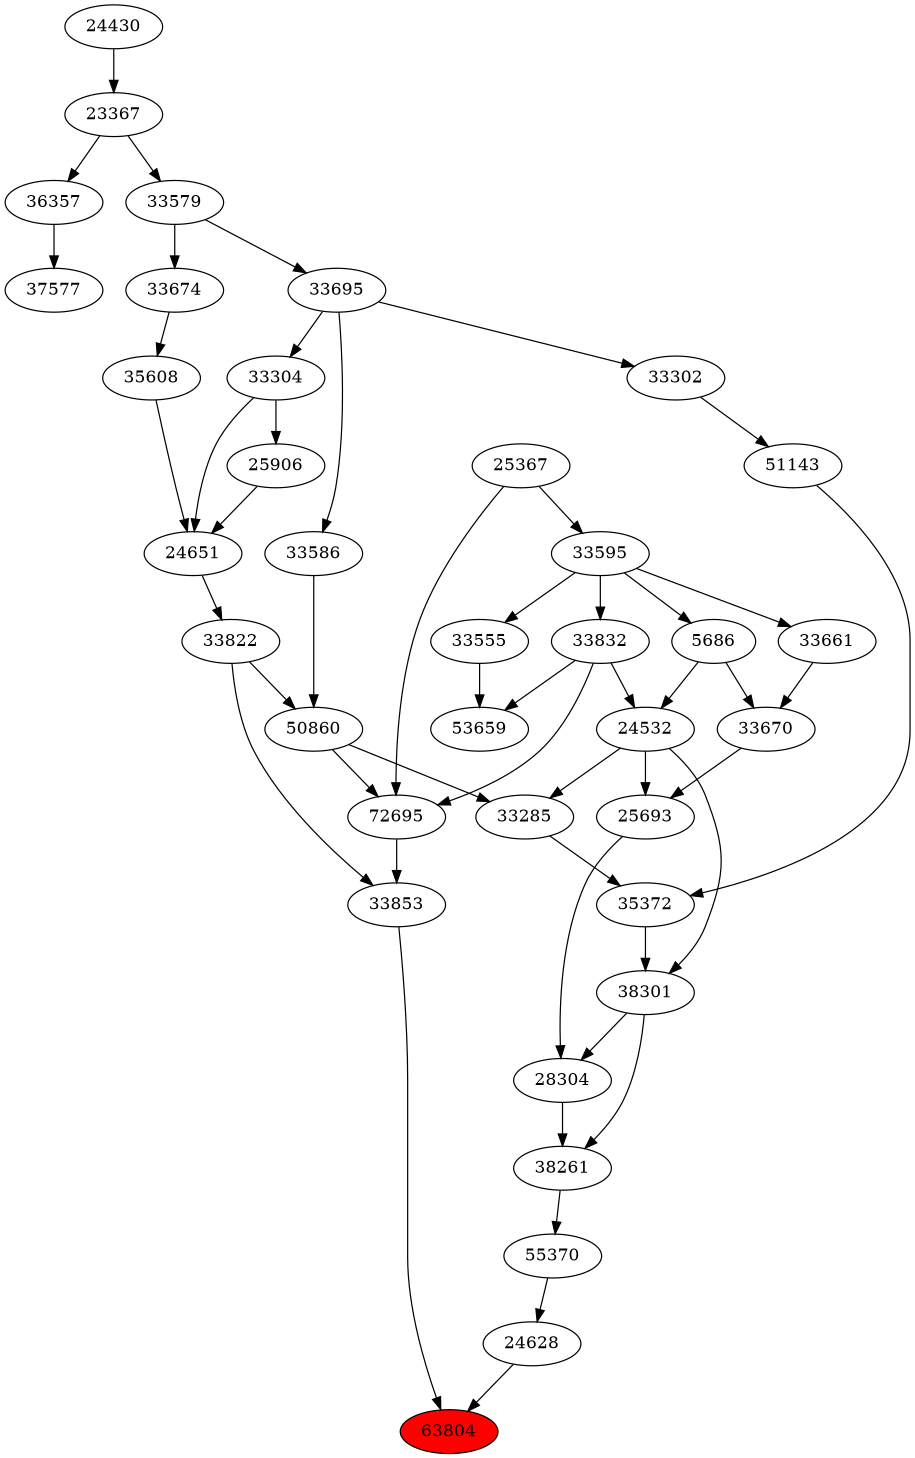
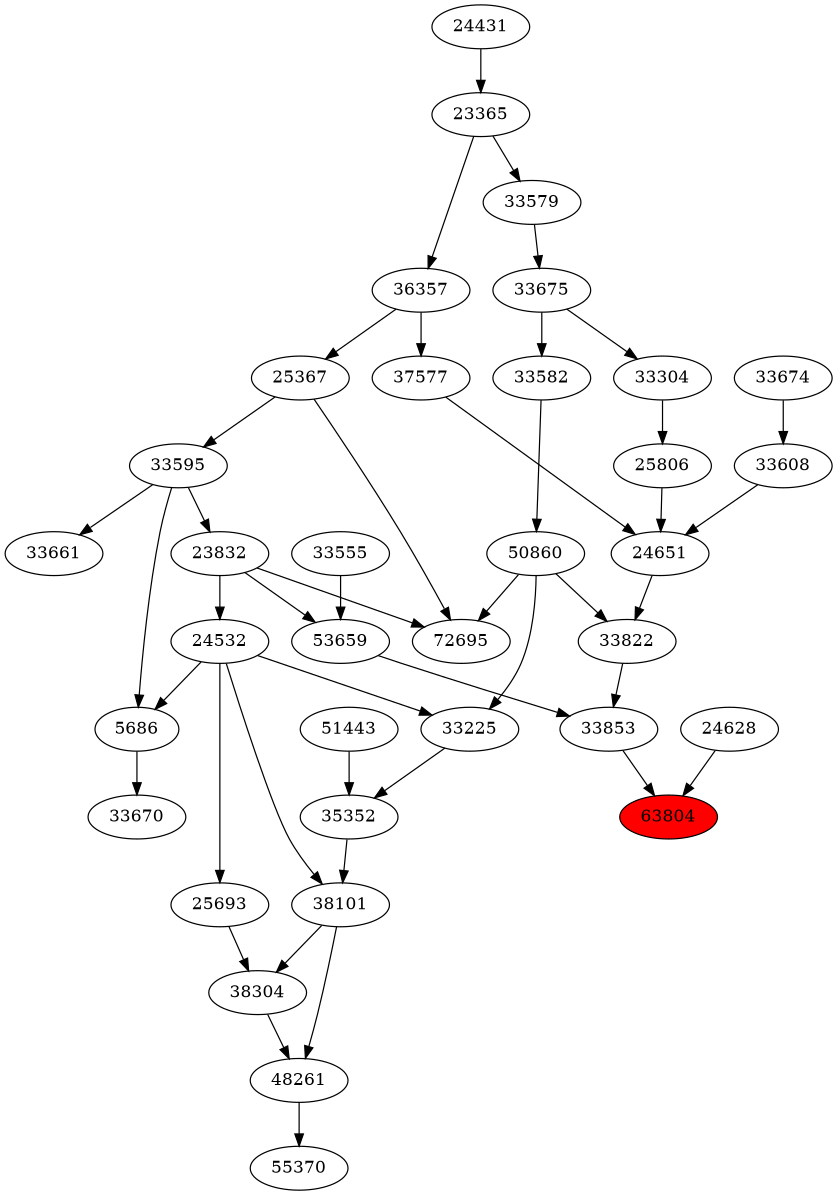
(114, 27) -> (481, 27)
(114, 115) -> (481, 115)
(175, 240) -> none
(337, 290) -> (542, 290)
none -> (366, 330)
(152, 378) -> (783, 466)
(676, 378) -> none
(212, 452) -> (531, 459)
(276, 466) -> (663, 466)
(793, 466) -> (349, 729)
(314, 554) -> (542, 378)
(545, 594) -> none
(600, 641) -> (220, 554)
(684, 680) -> (182, 681)
(800, 680) -> none
(268, 681) -> (577, 593)
(711, 769) -> none
(525, 817) -> (470, 729)
(397, 855) -> (468, 685)
(645, 905) -> (349, 817)
(645, 993) -> (341, 905)
(563, 1080) -> (258, 993)
(563, 1168) -> (299, 1080)
(544, 1294) -> none
